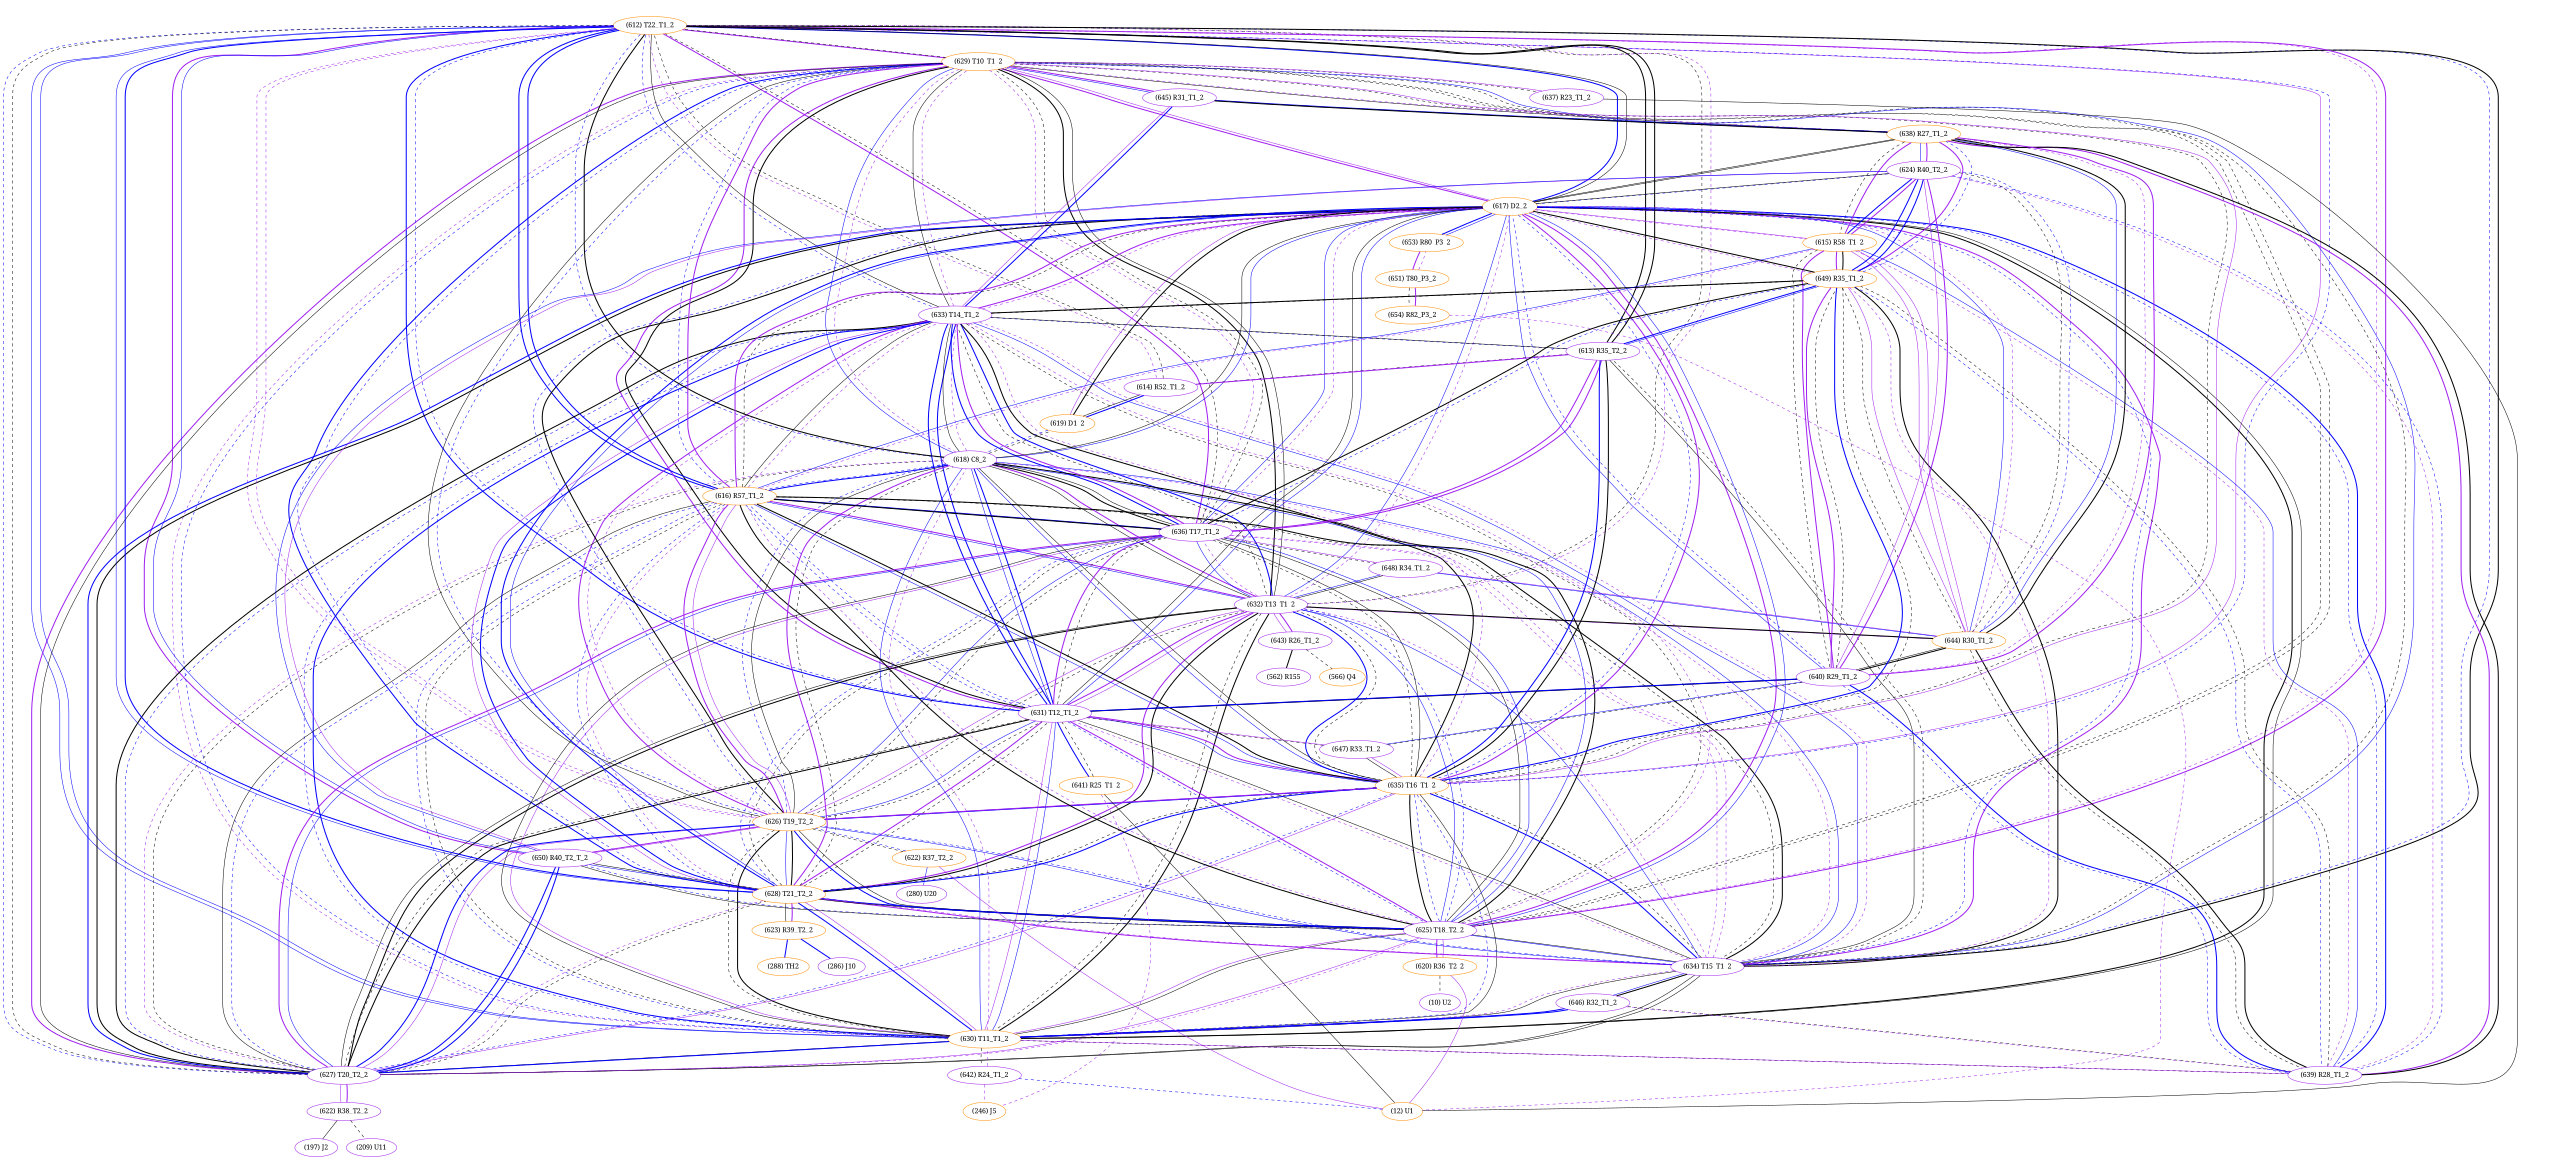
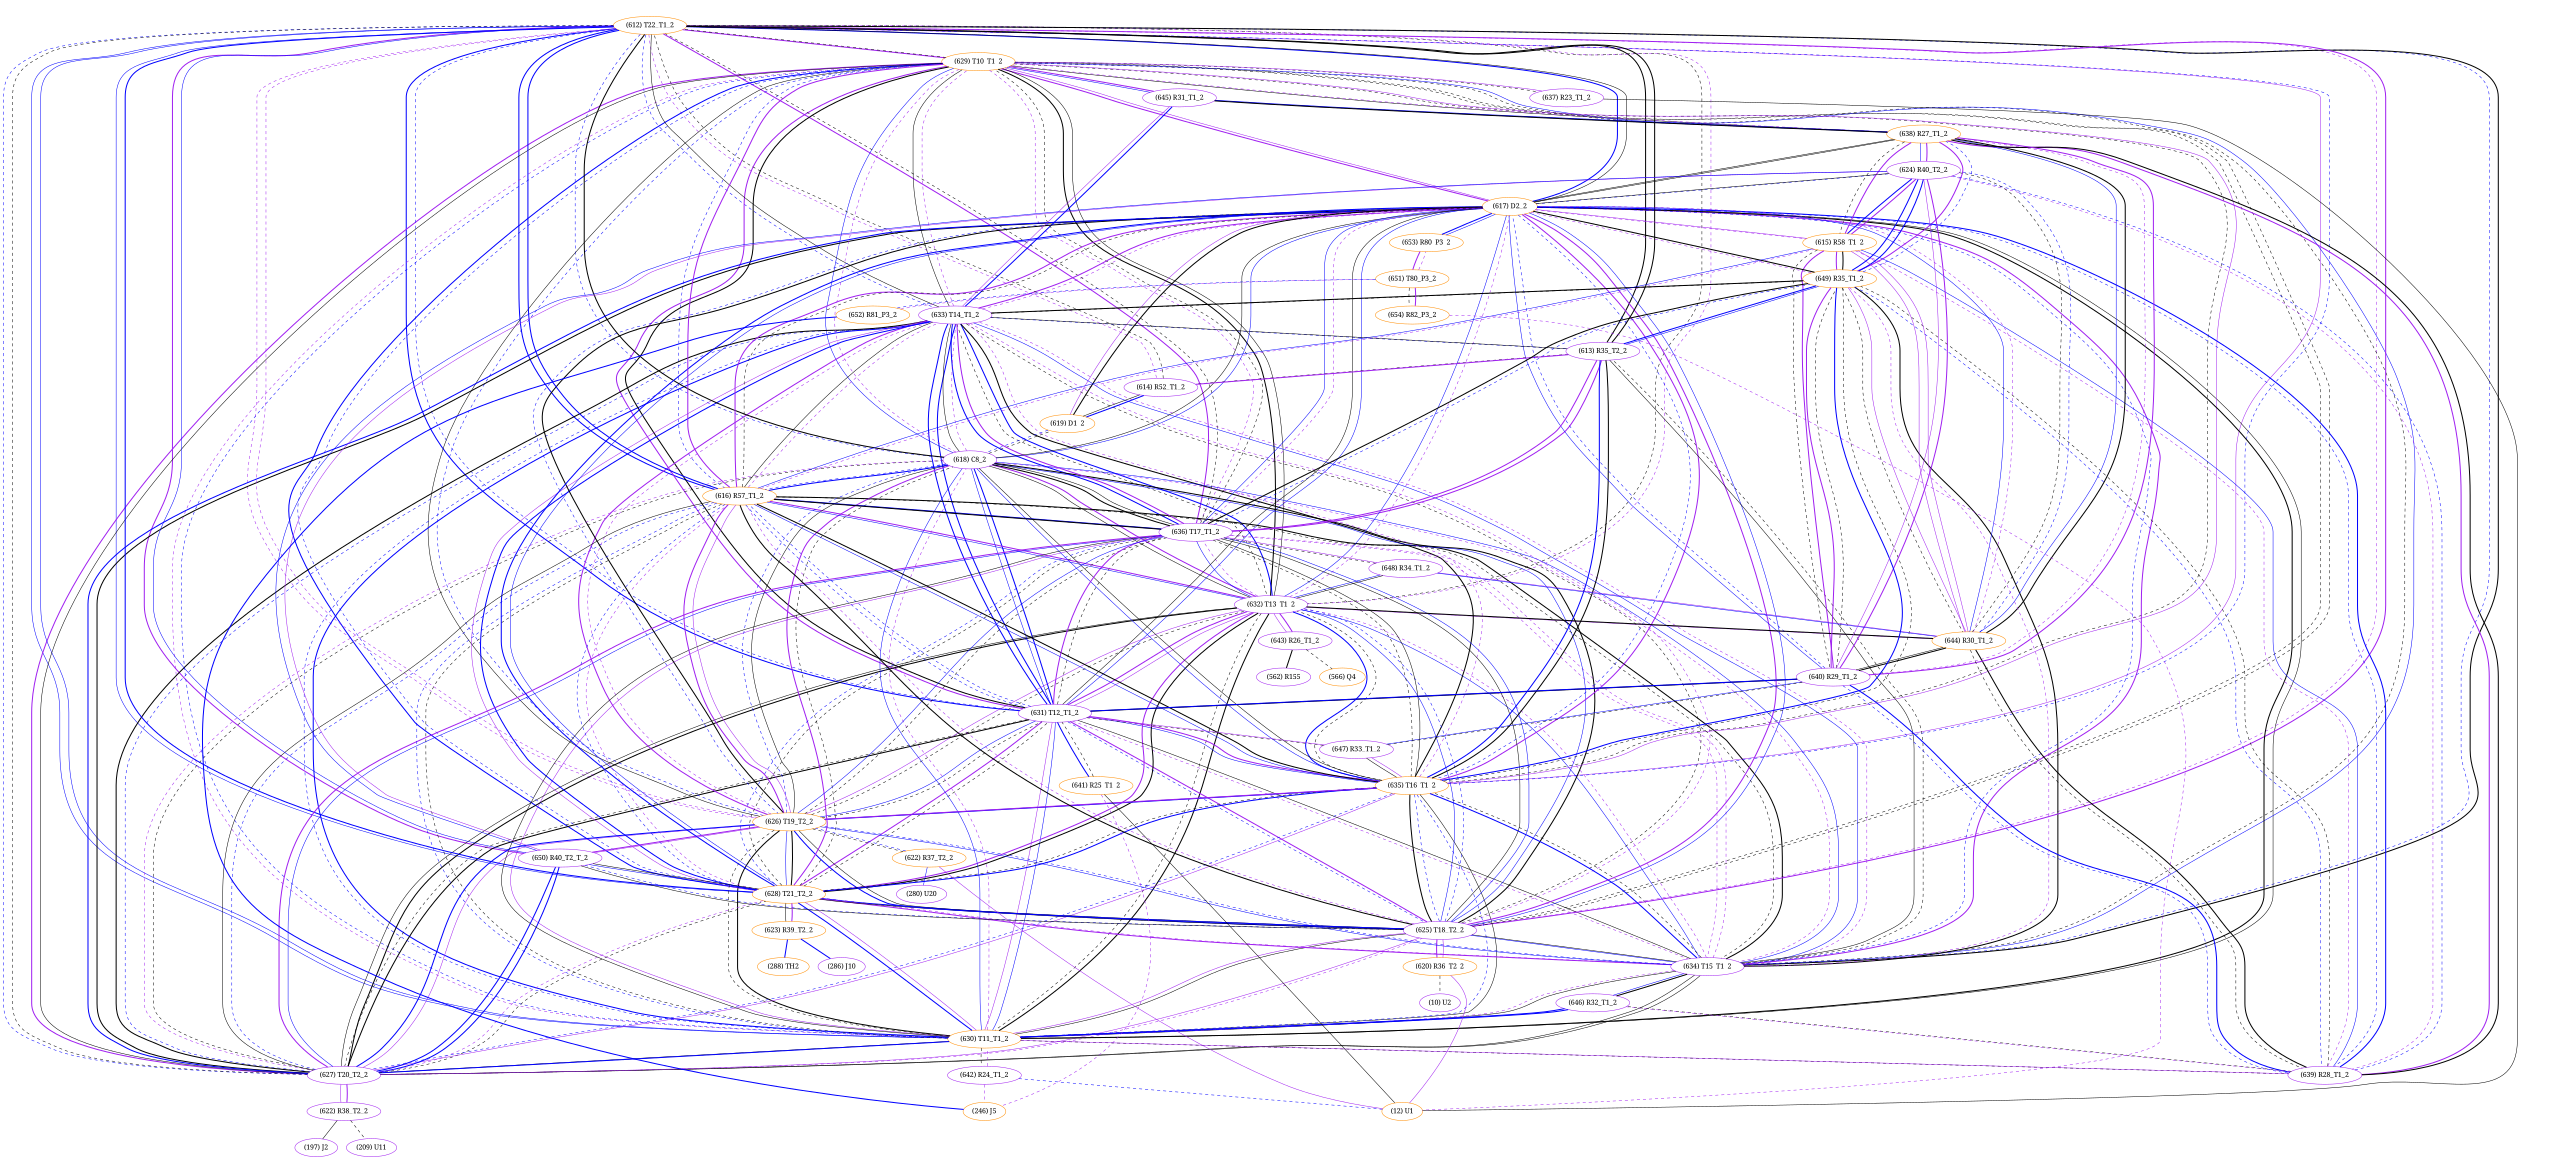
none -> (873, 315)
